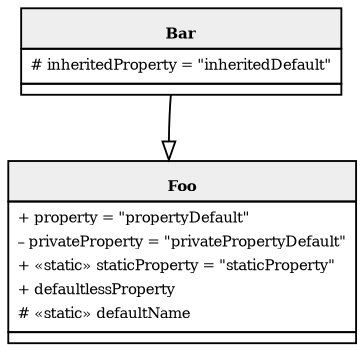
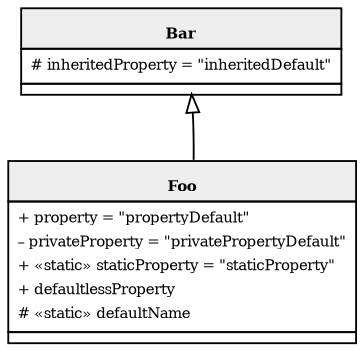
(170, 118) -> (194, 136)
